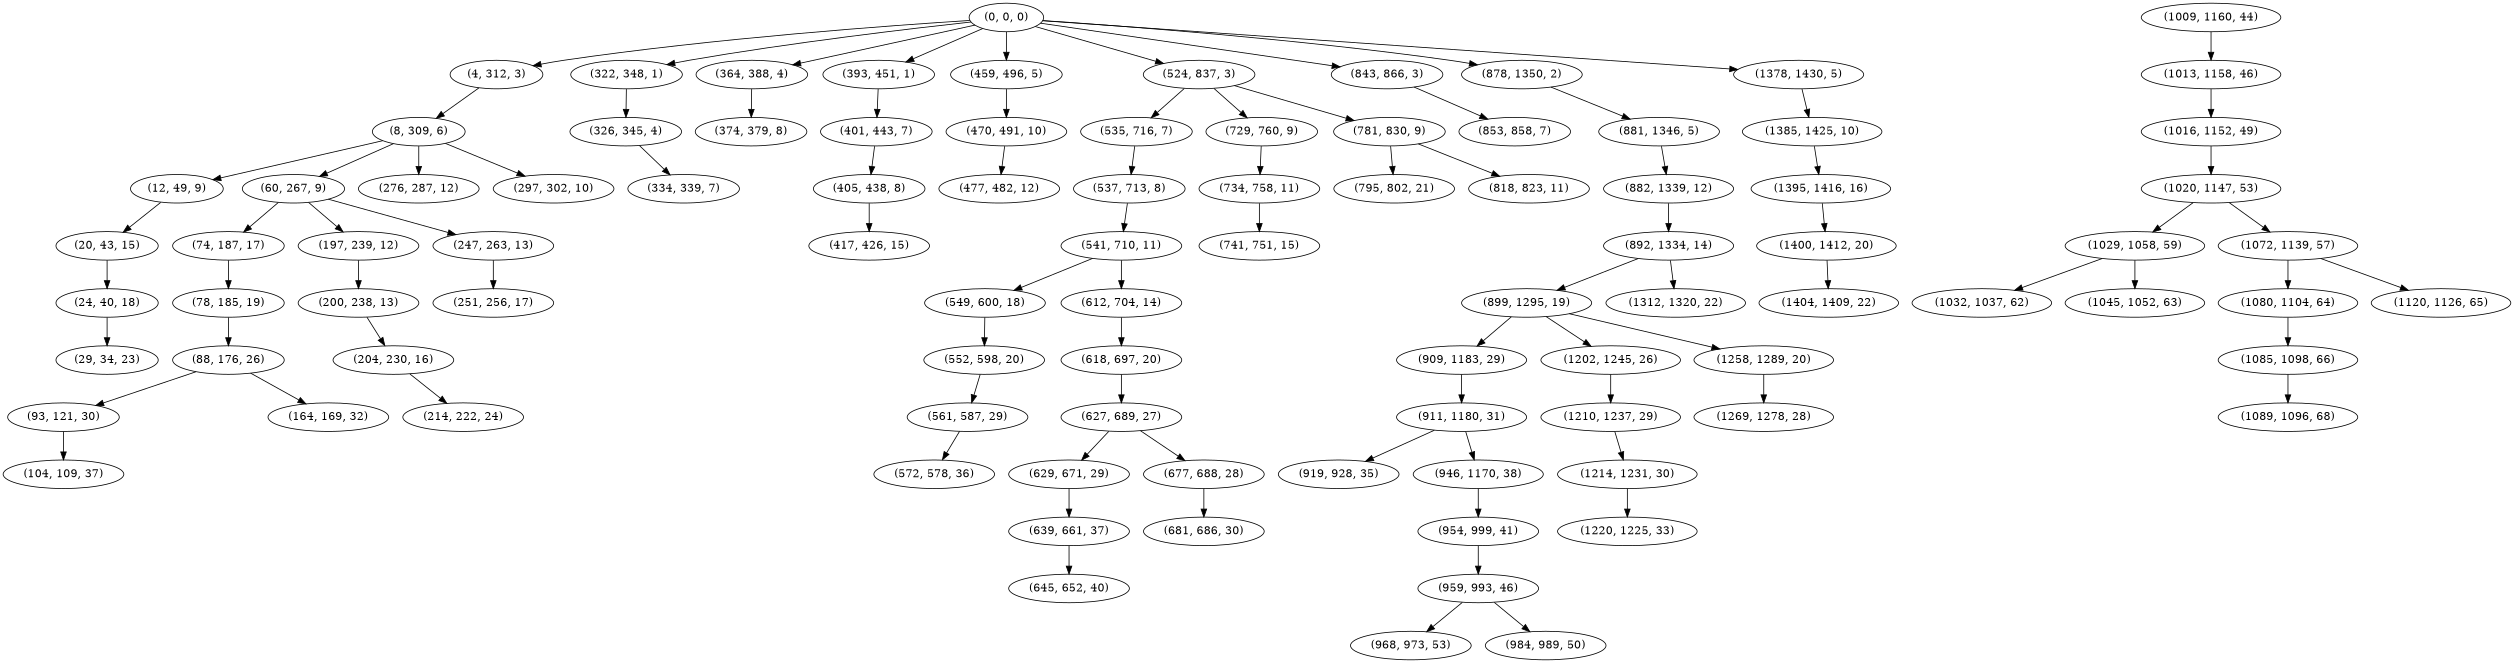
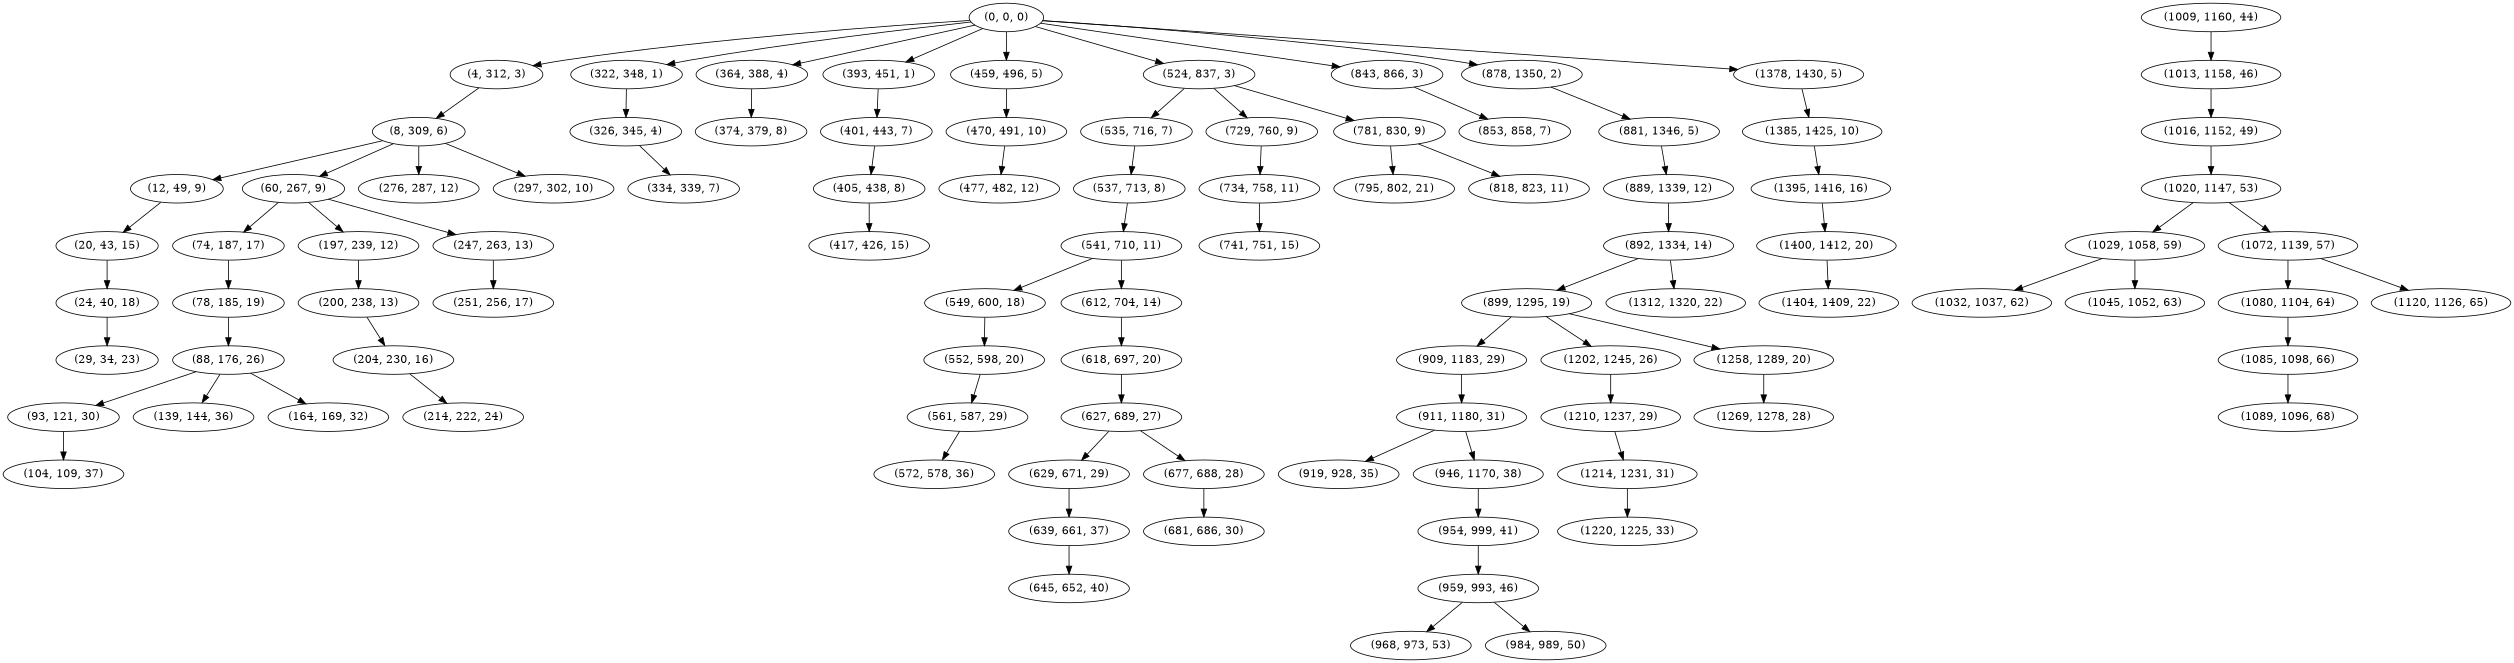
(1669, 189) -> (1669, 189)
none -> (194, 417)
(1627, 474) -> (1627, 474)
